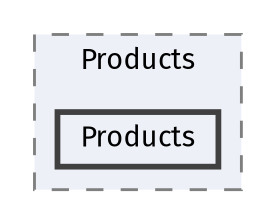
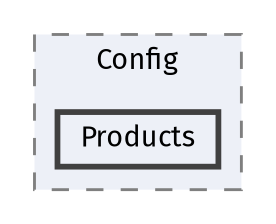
(138, 62) -> (138, 62)
